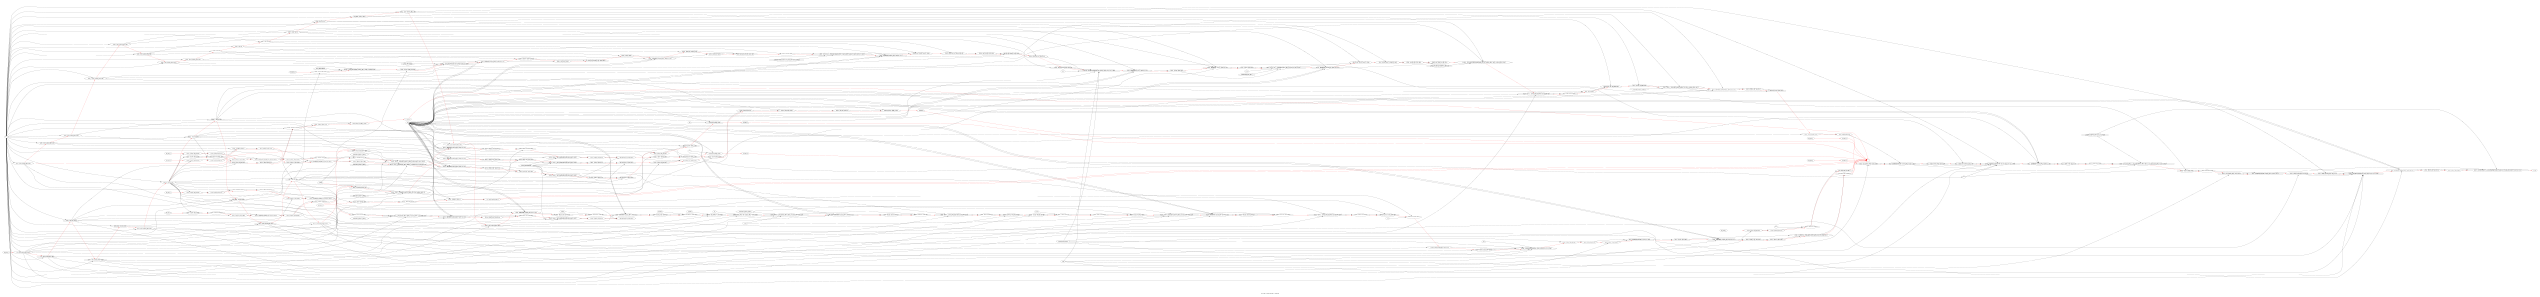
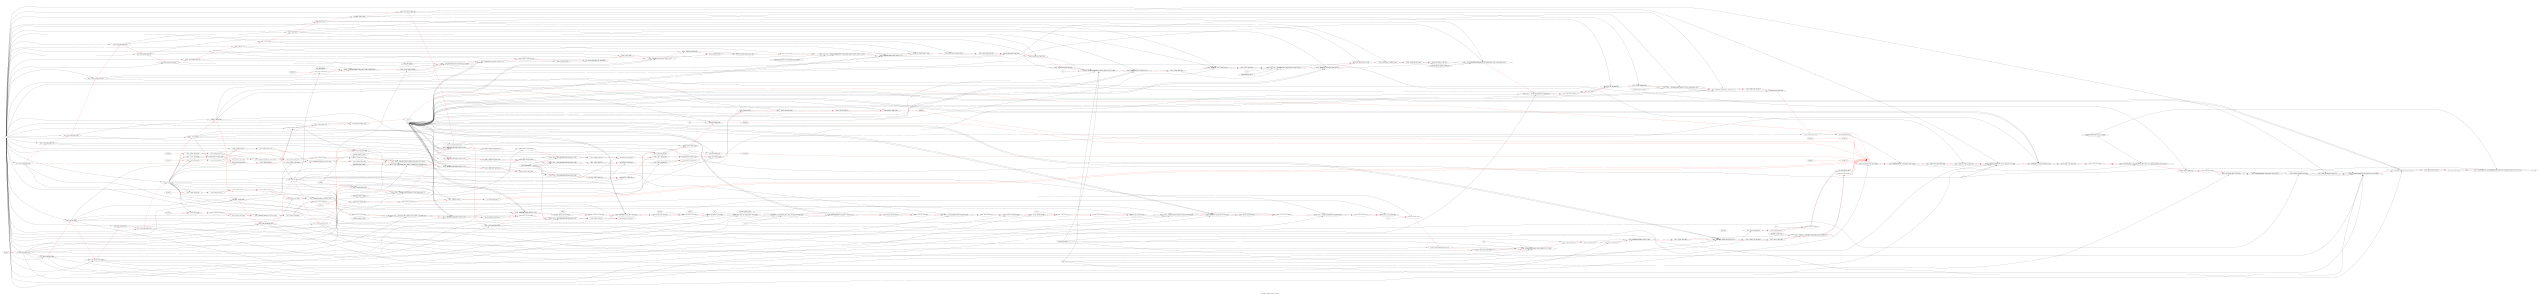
none -> (1776, 234)
